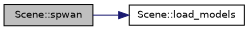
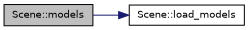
(48, 15) -> (48, 15)
